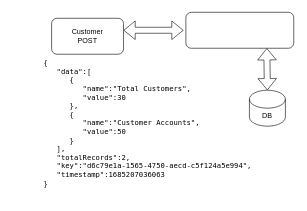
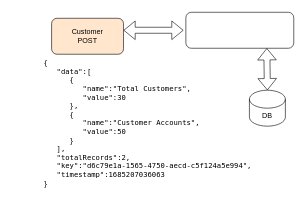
(87, 36) -> (87, 36)
